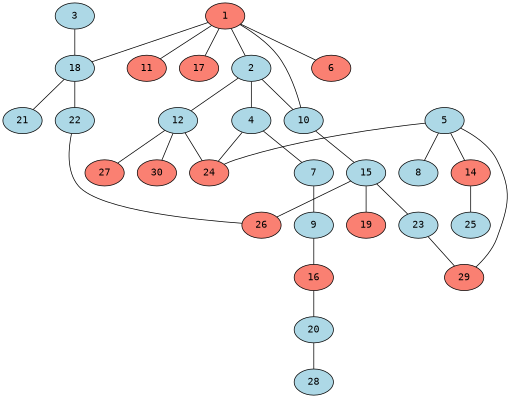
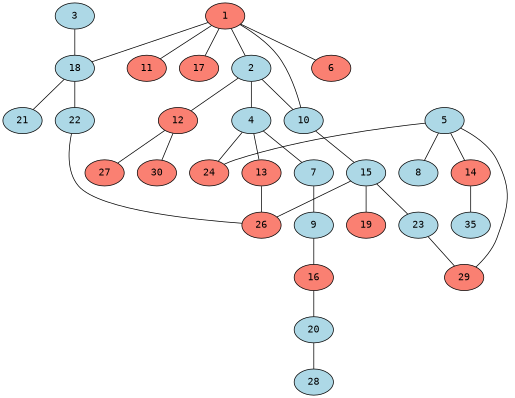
(178, 121) -> (178, 121)
(194, 147) -> none
none -> (262, 173)
(471, 225) -> (471, 225)
